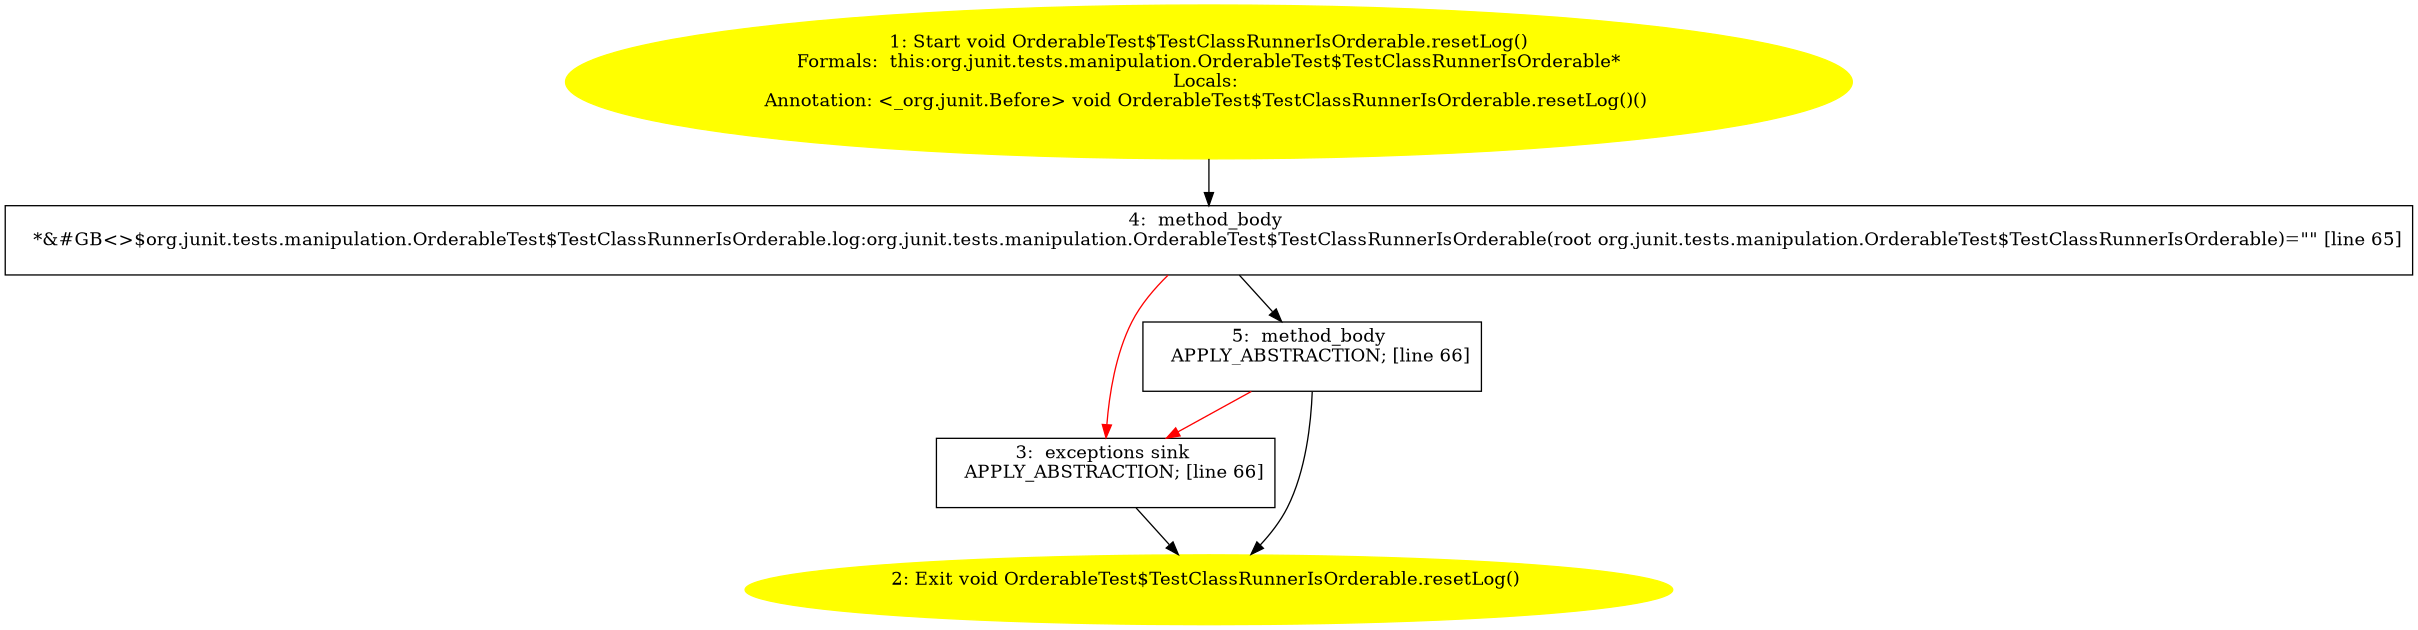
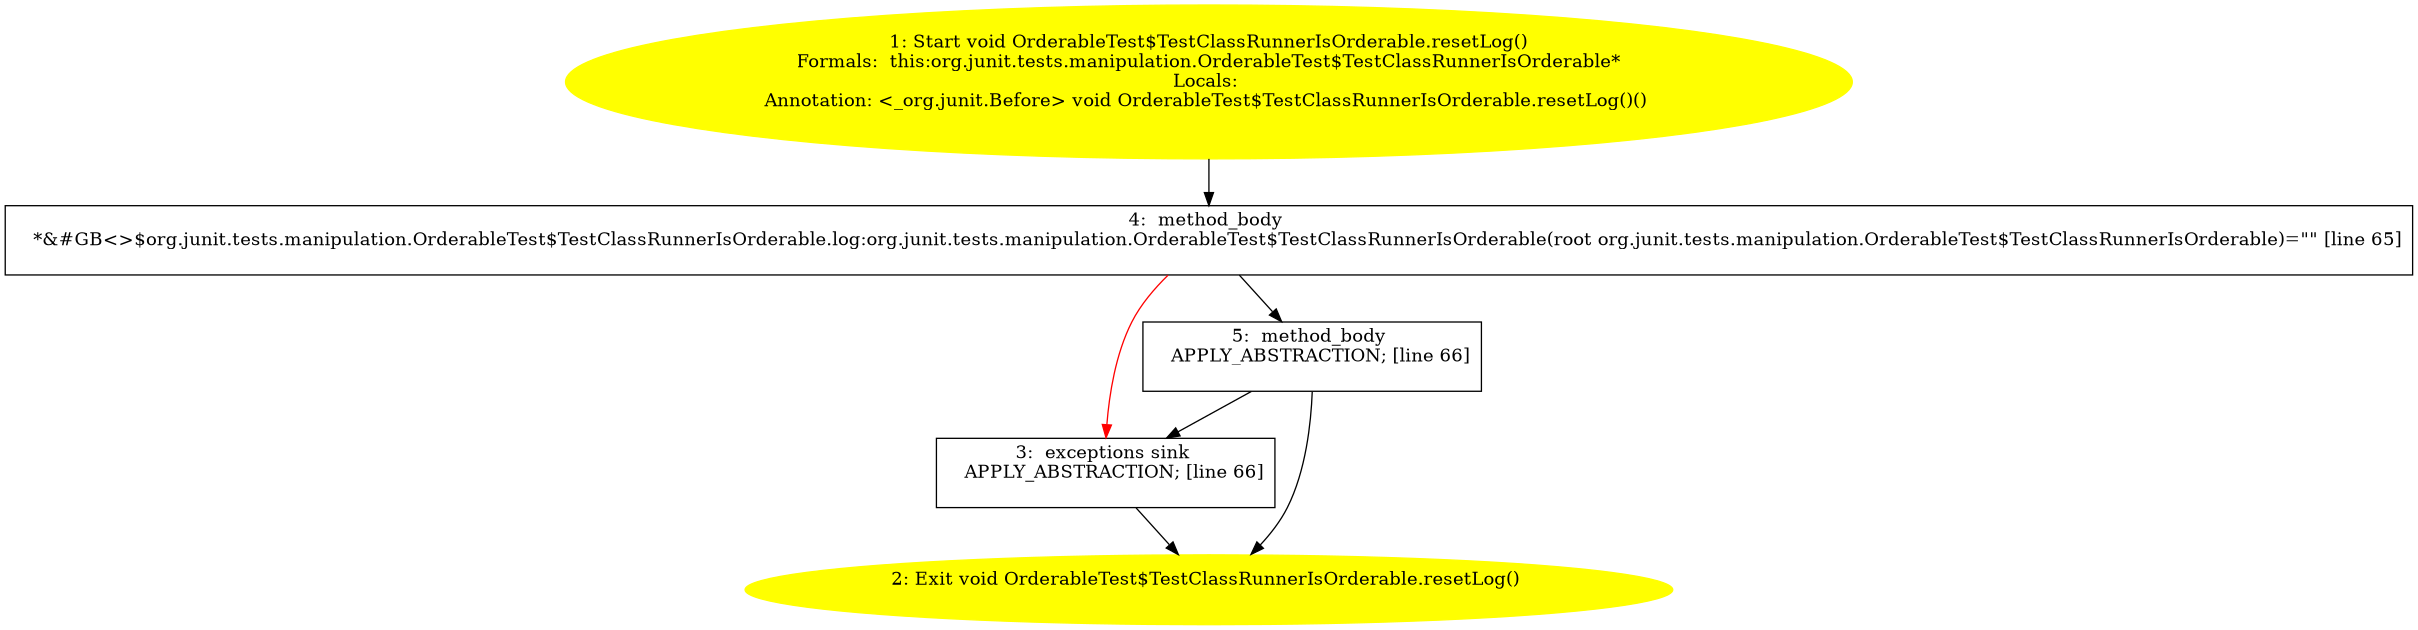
(1215, 412) -> (1215, 412)
